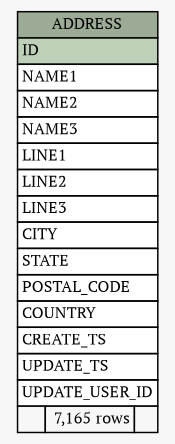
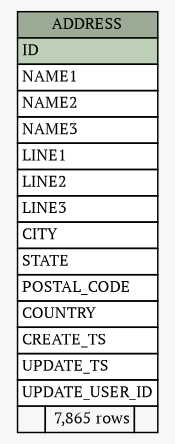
(92, 419) -> (92, 419)
